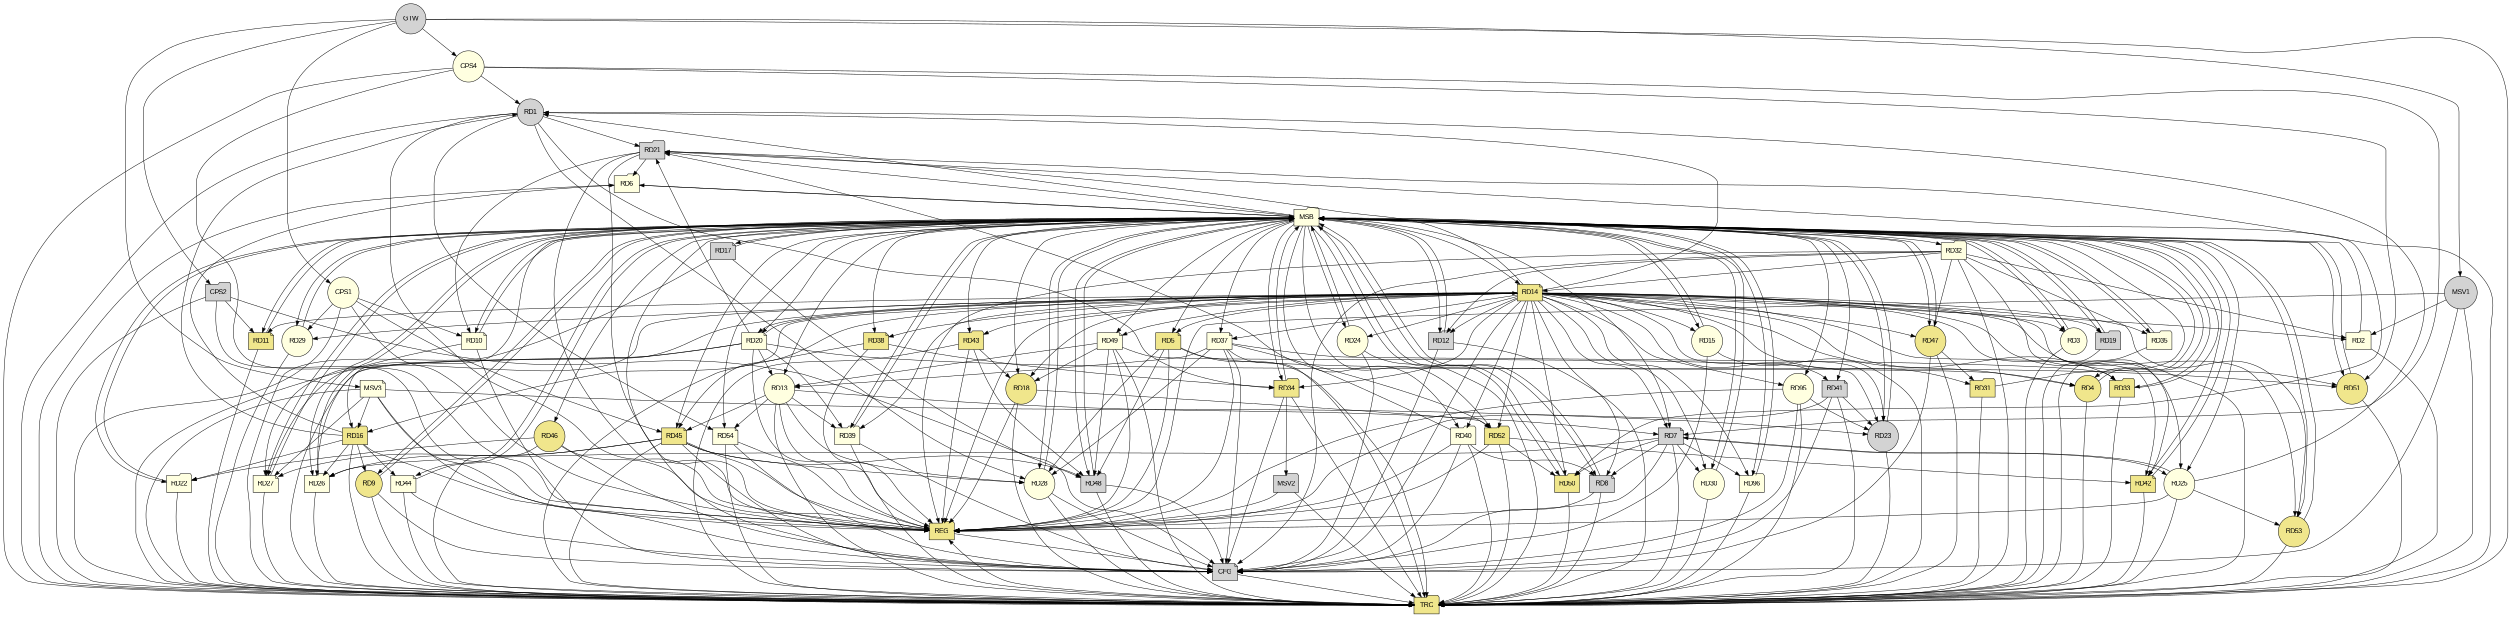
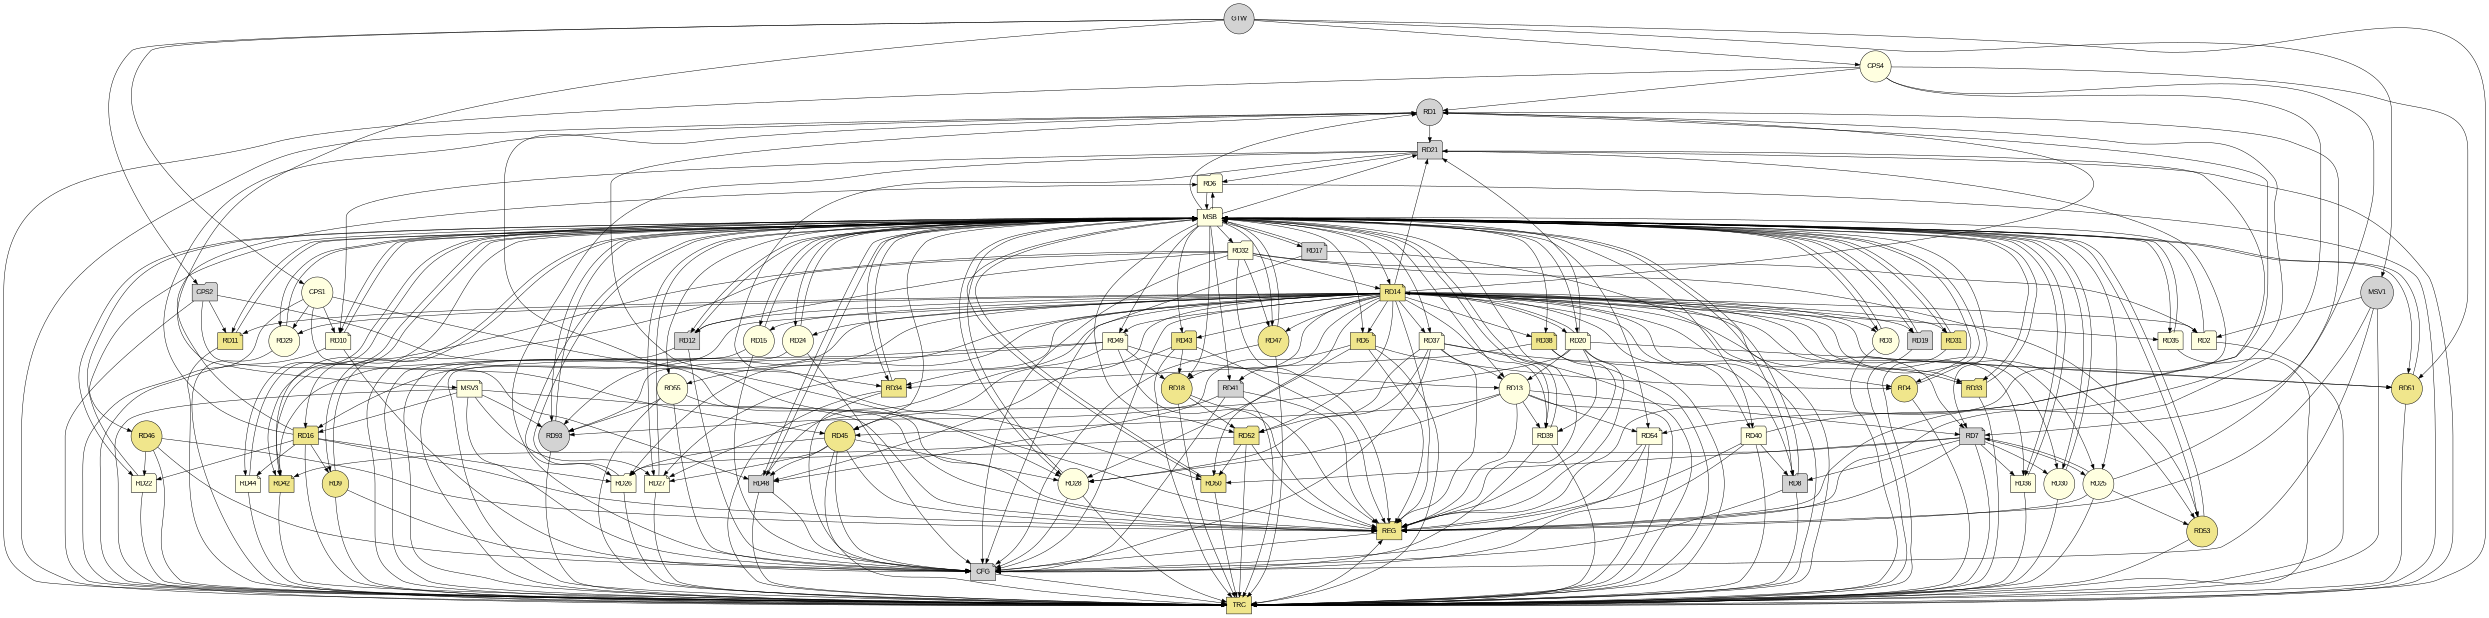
(1956, 364) -> (1600, 225)
(1798, 389) -> (672, 389)
(674, 436) -> (840, 436)
(1883, 436) -> (554, 436)
(1286, 484) -> none
(1602, 484) -> (1795, 484)
(1752, 484) -> (2023, 484)
(804, 560) -> none
